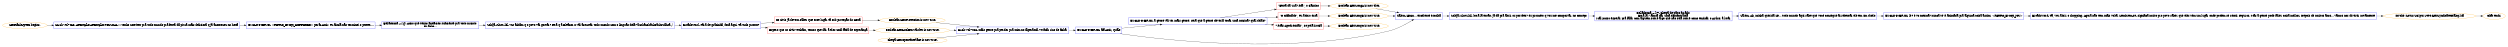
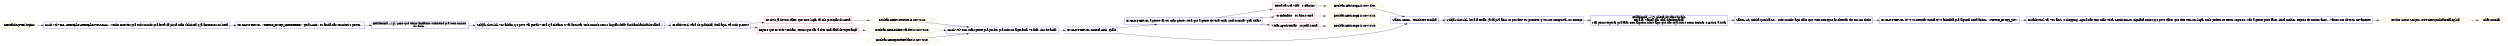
(1391, 16) -> none
(2494, 16) -> (2492, 20)
(25, 25) -> (20, 25)
(1099, 30) -> (1091, 30)
(913, 40) -> (902, 40)
